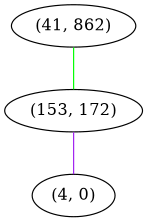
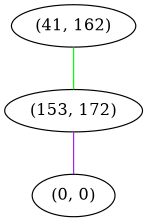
(74, 26) -> (74, 26)
(74, 196) -> (74, 196)
